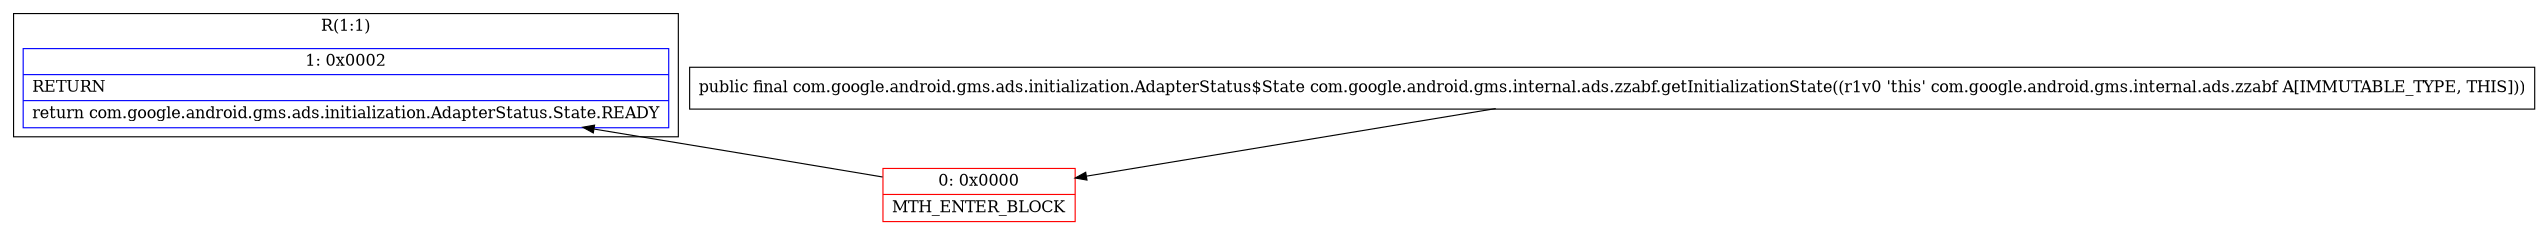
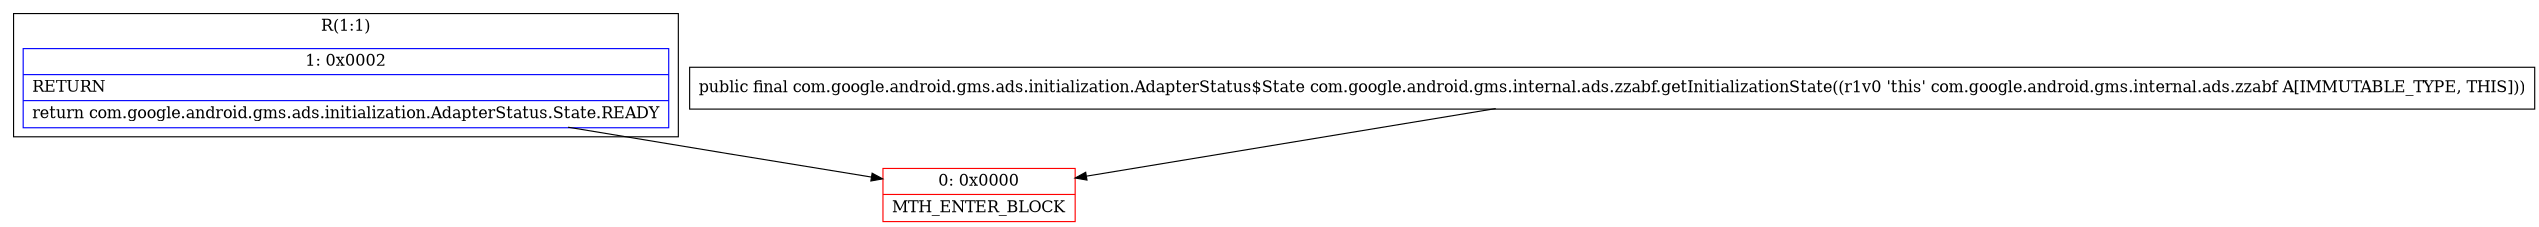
(738, 153) -> (720, 152)
